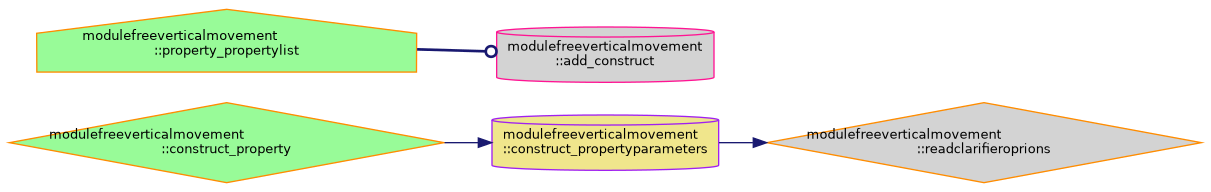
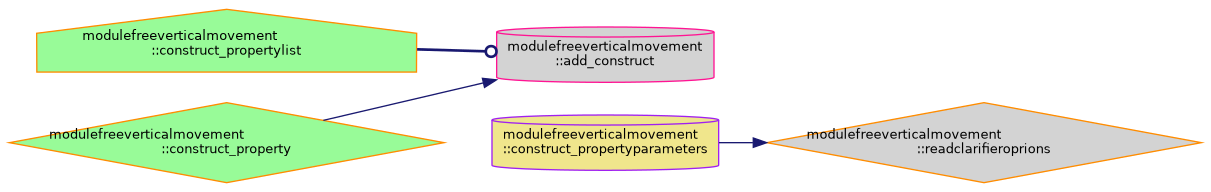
(227, 44) -> (227, 44)
(461, 143) -> (403, 102)
